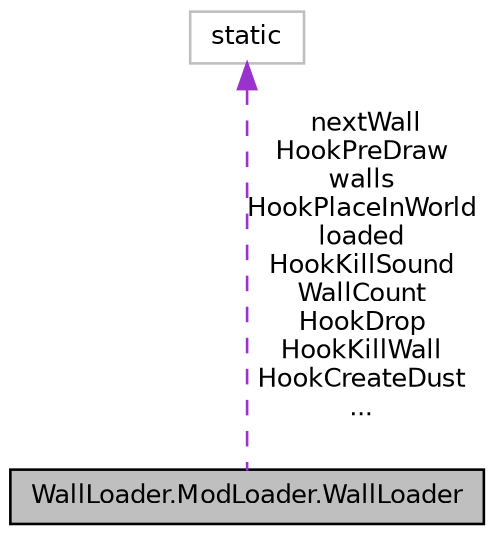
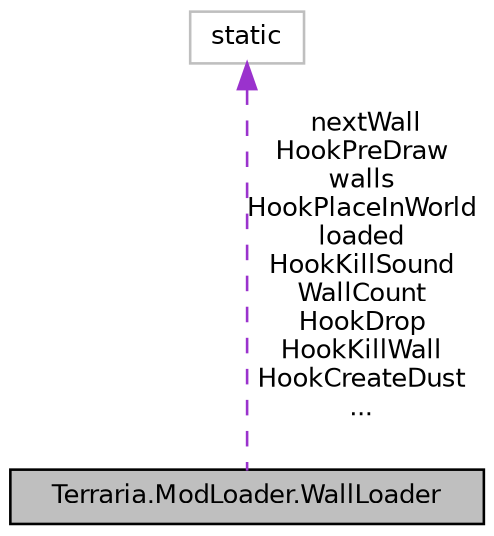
(247, 497) -> (247, 497)
